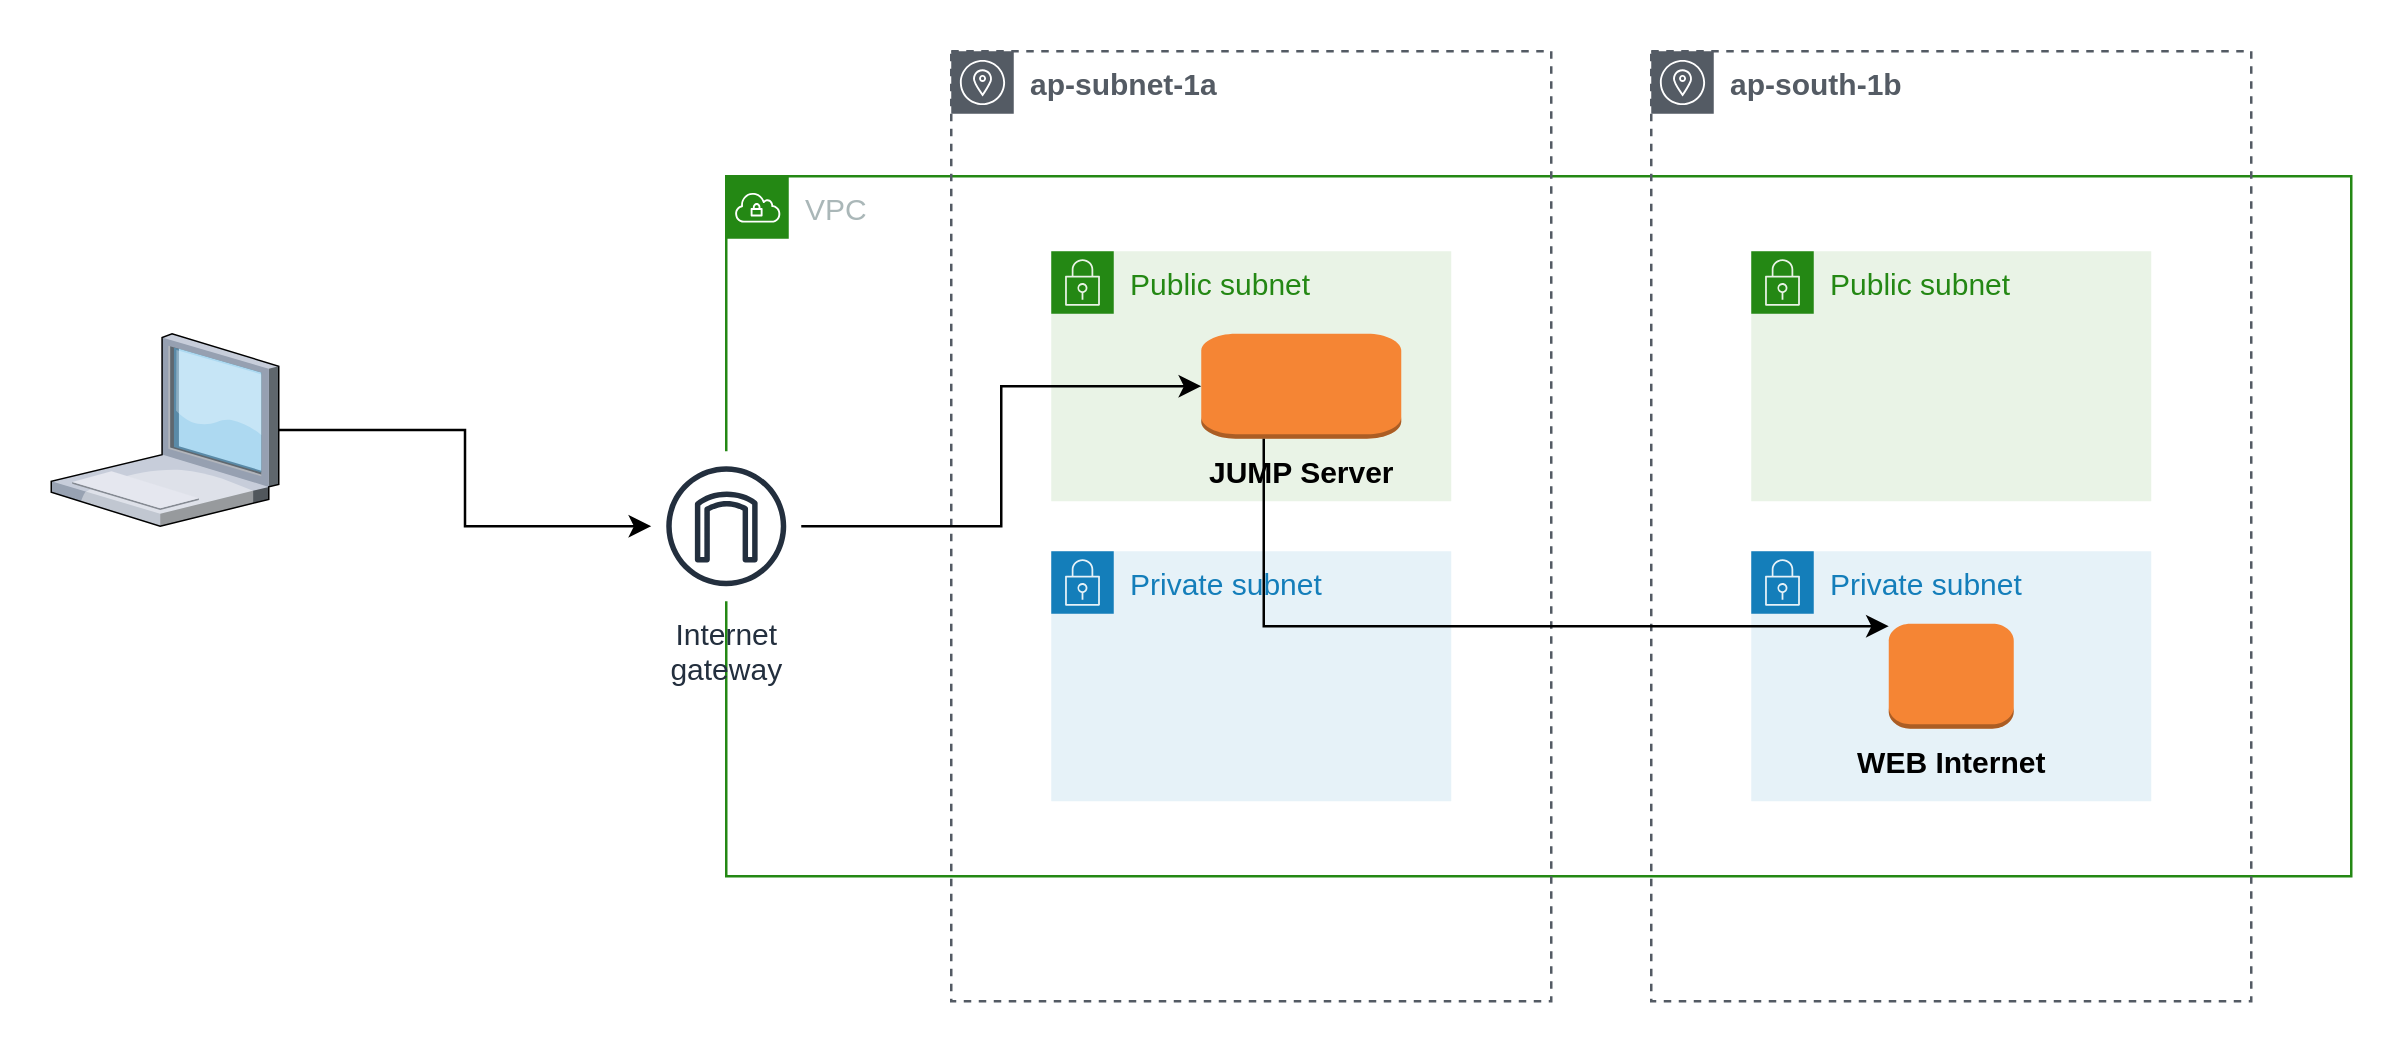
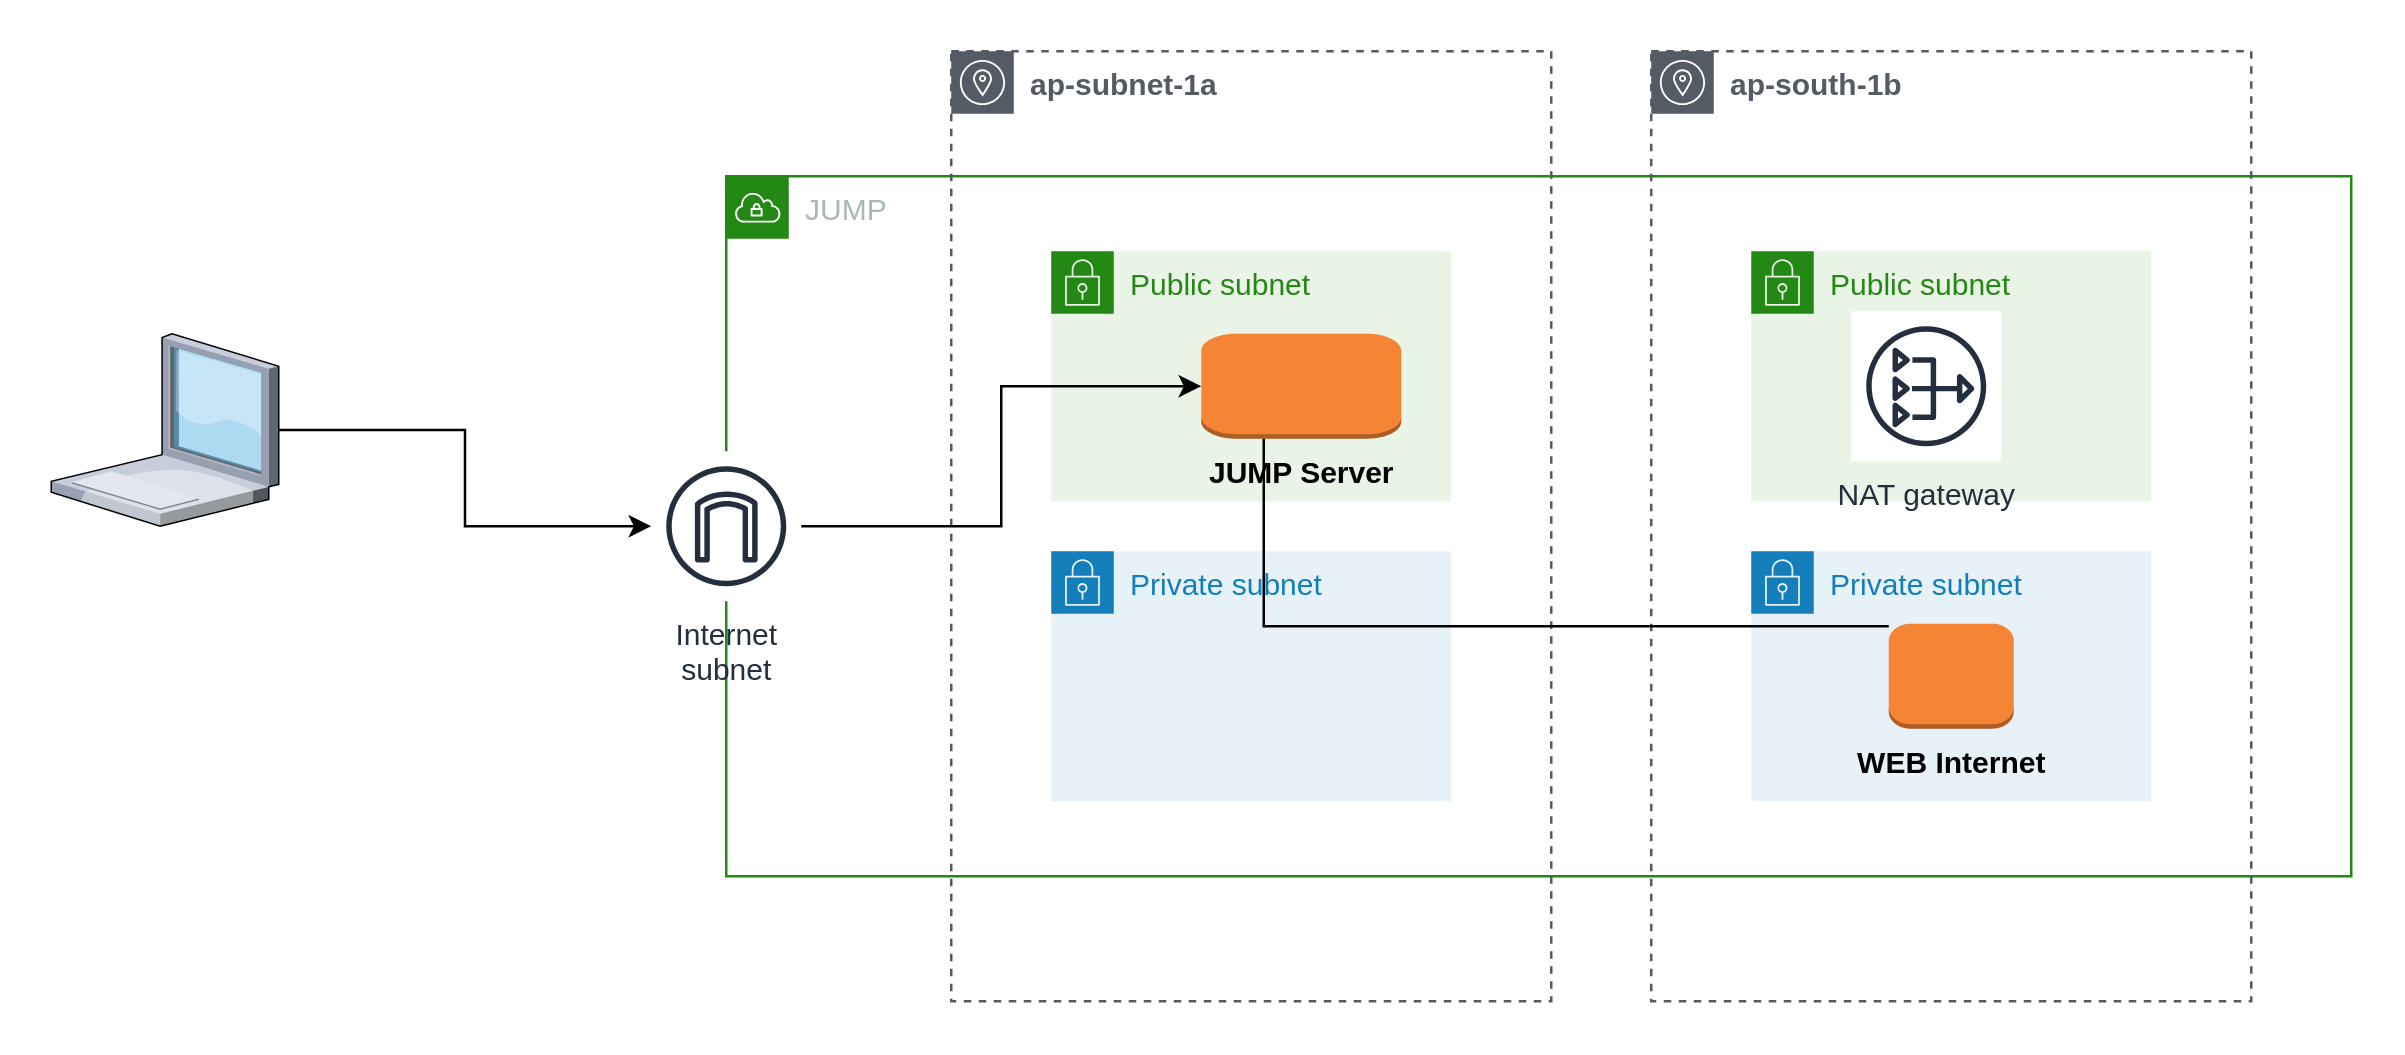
(831, 212) -> (840, 212)
none -> (1926, 386)
(1870, 626) -> (1878, 626)
(728, 655) -> (728, 655)
